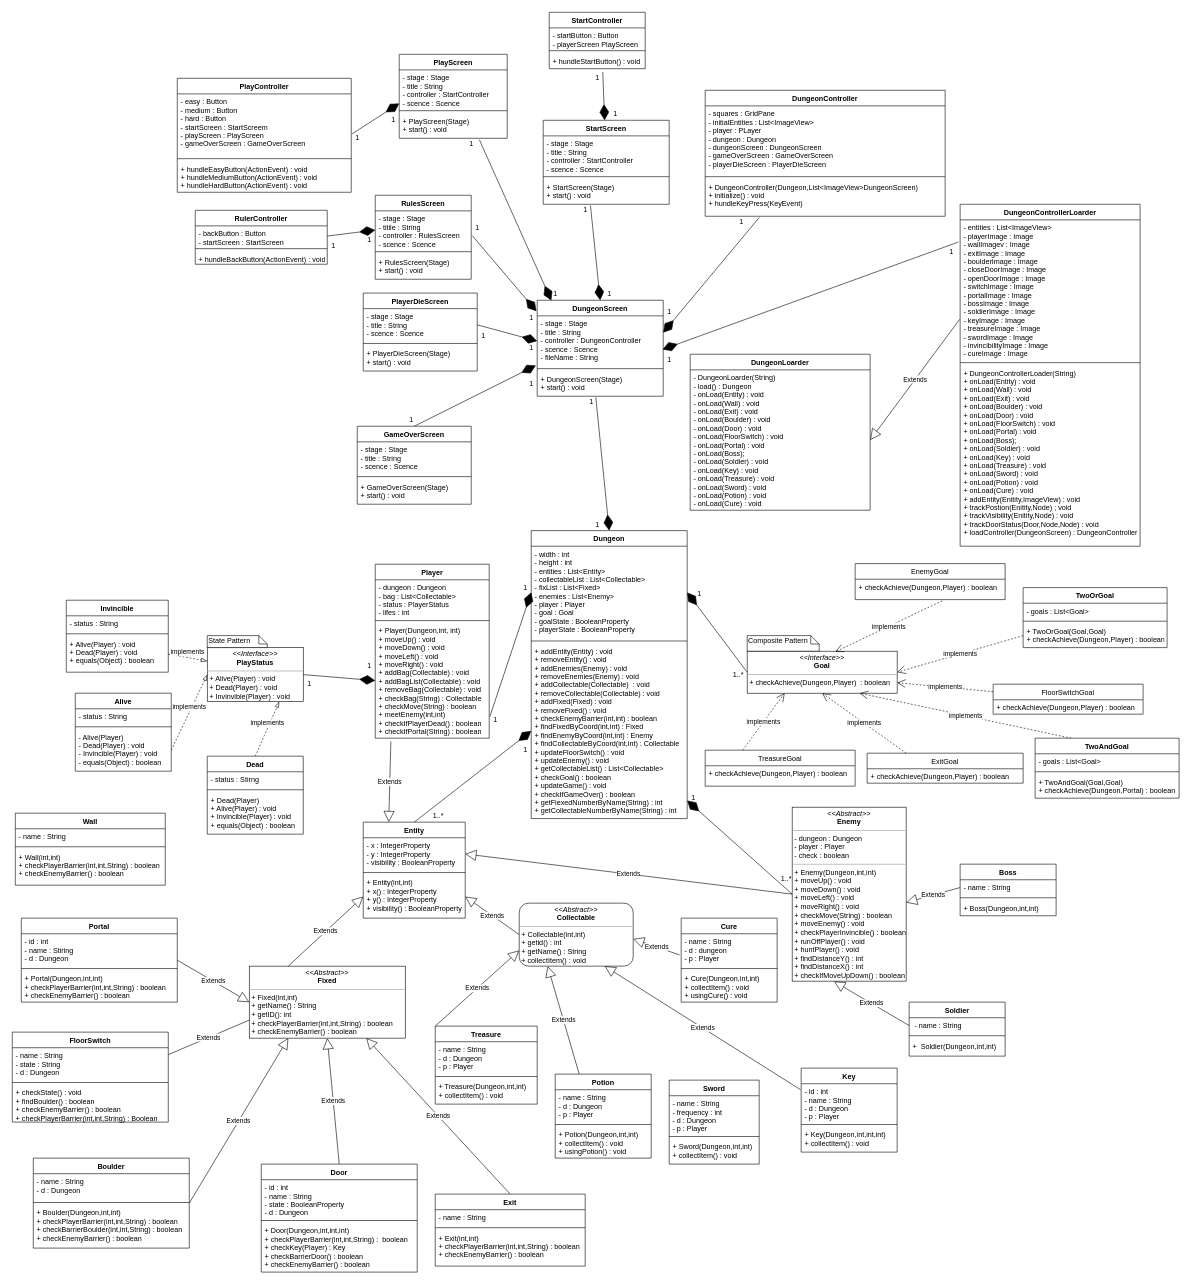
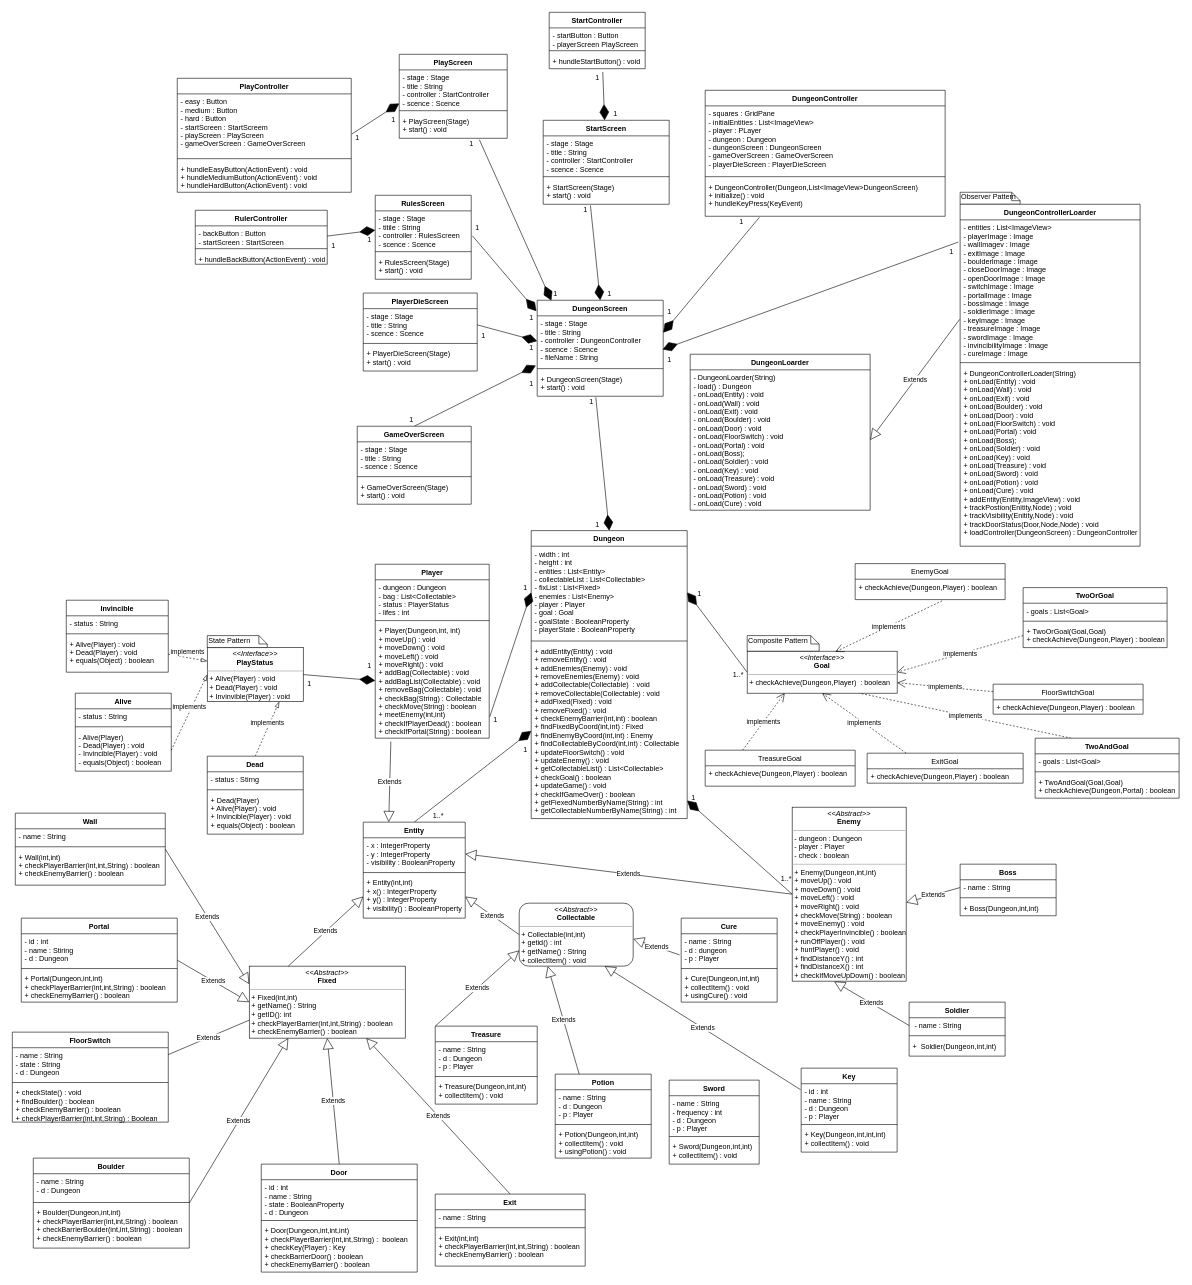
none -> (990, 198)
(864, 694) -> (864, 694)
none -> (205, 913)
